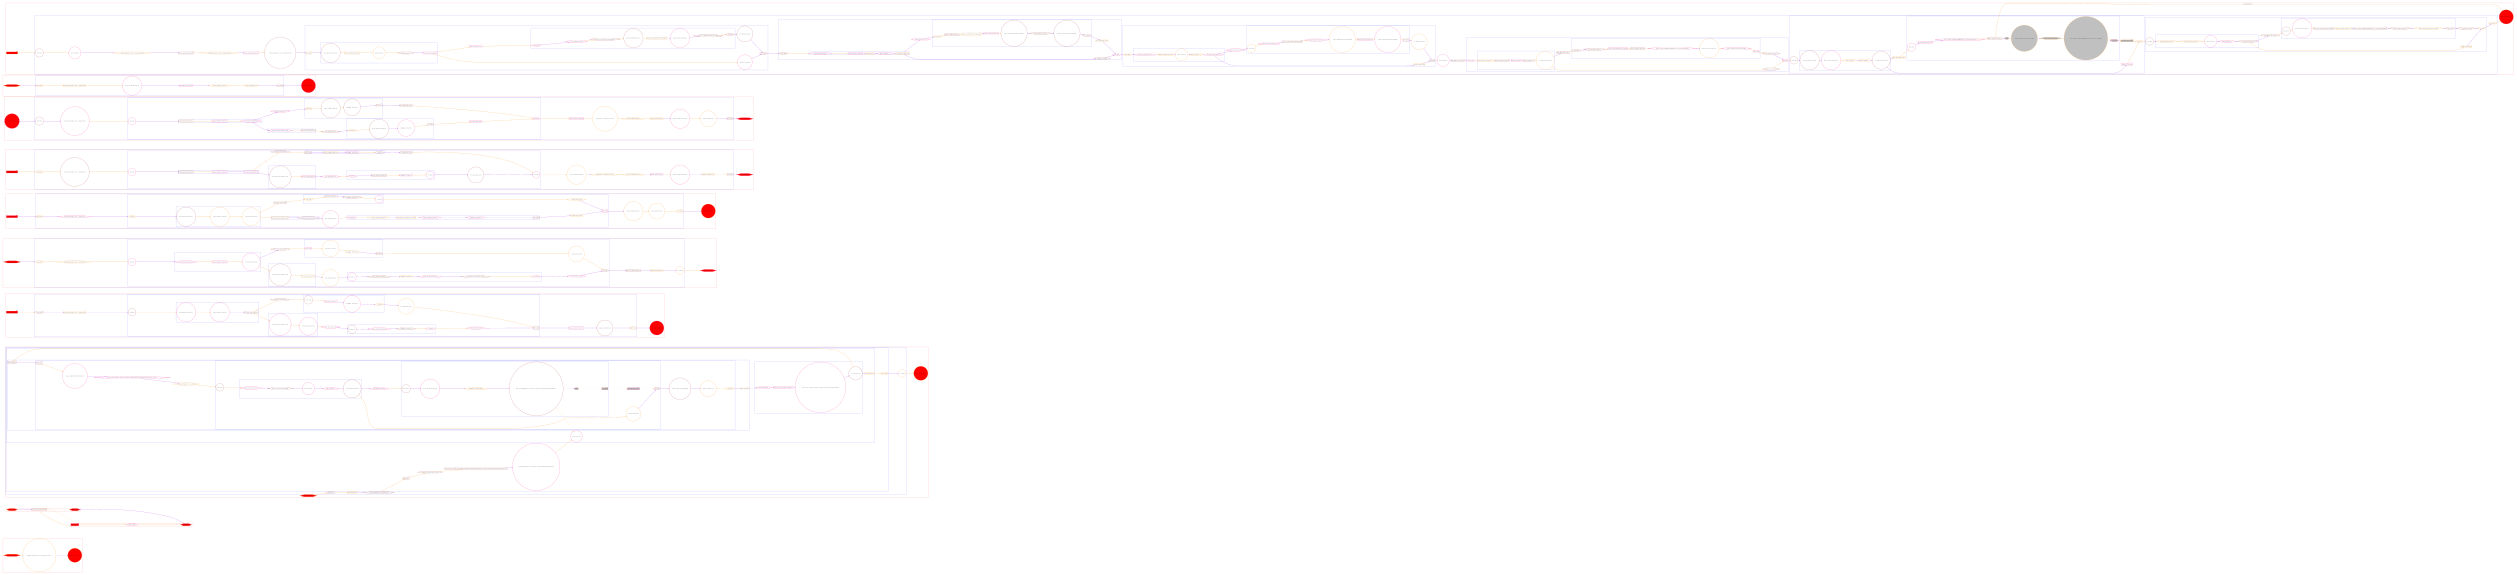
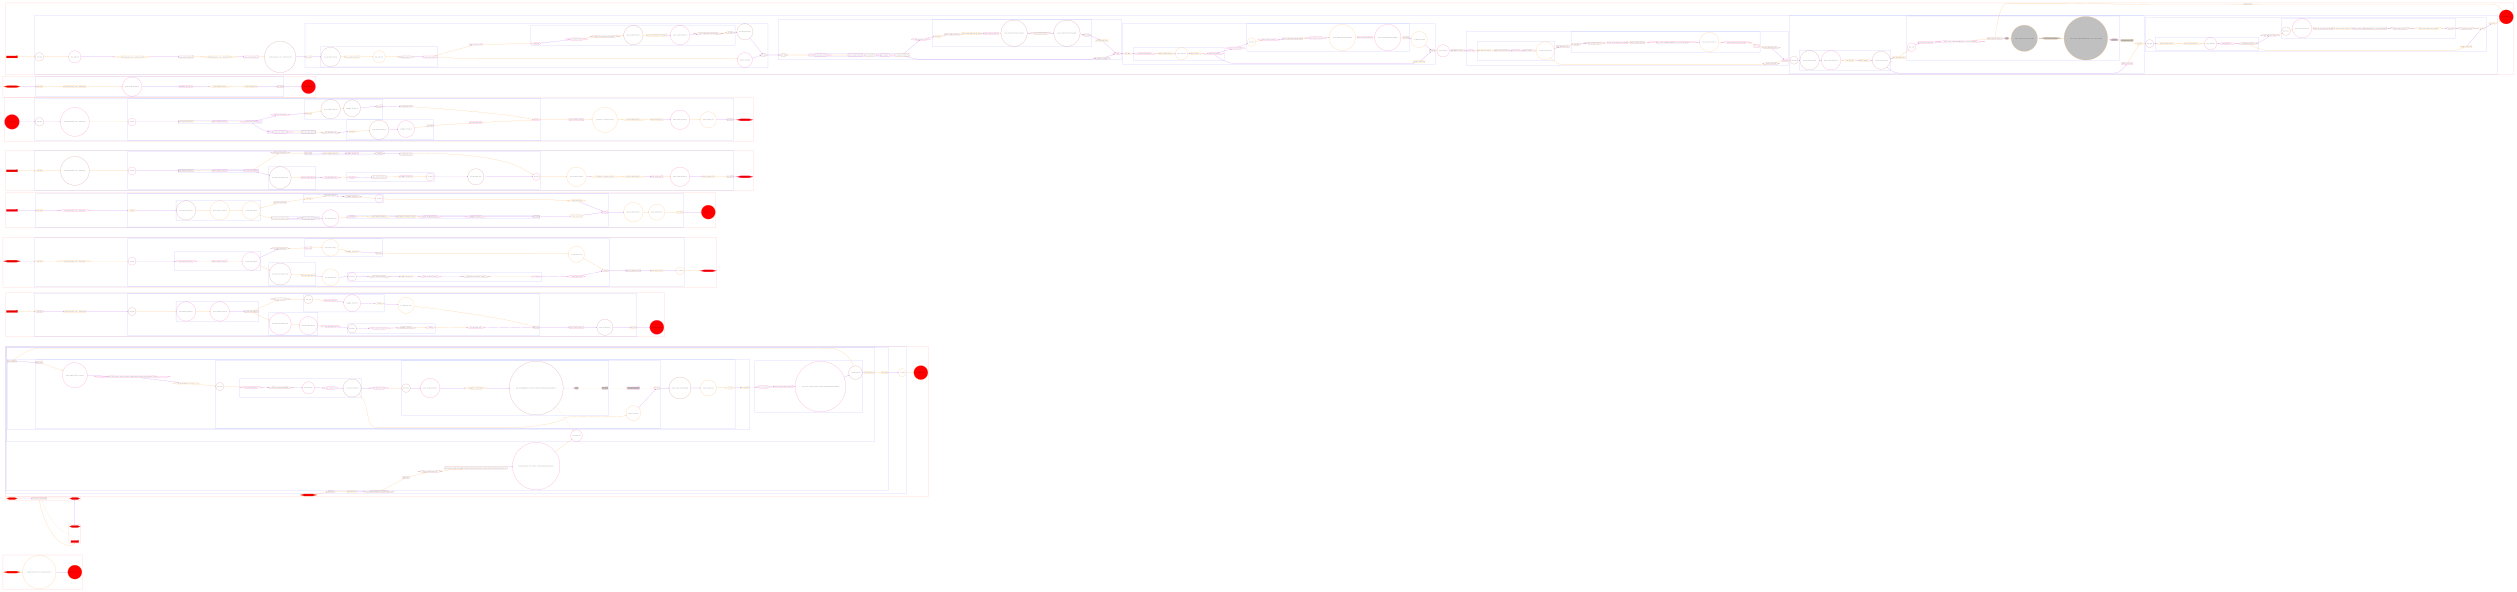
(132, 525) -> none
